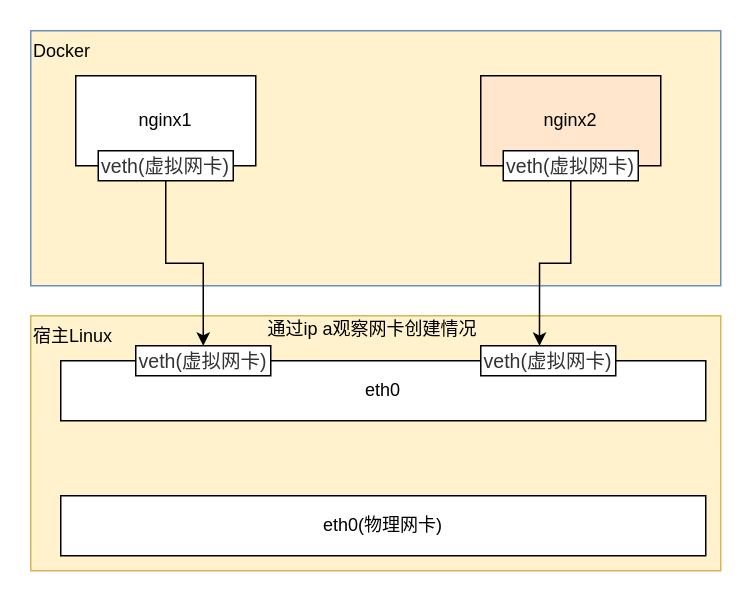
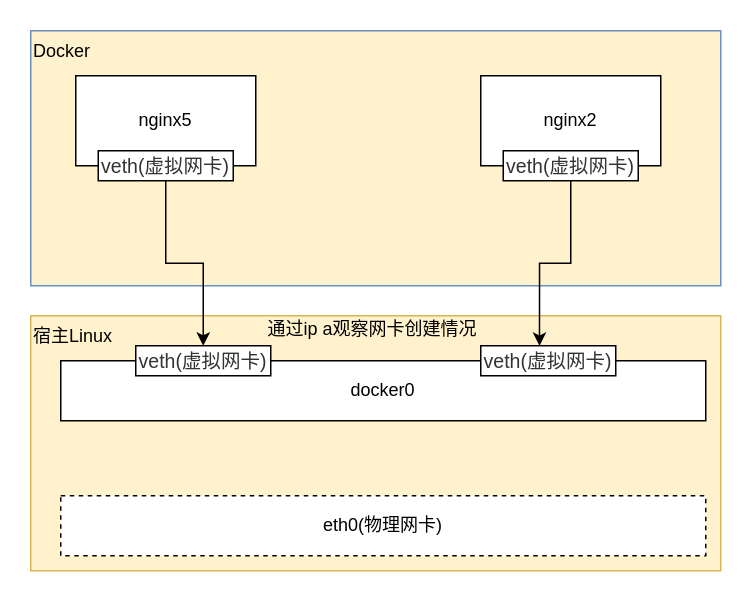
(166, 121) -> (166, 121)
(571, 121) -> (571, 121)
(383, 391) -> (383, 391)
(383, 526) -> (383, 526)
